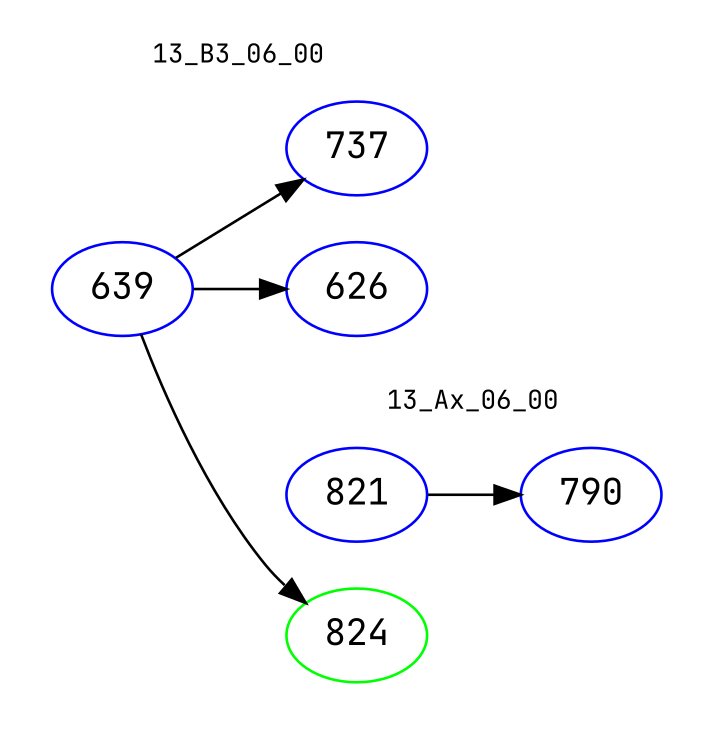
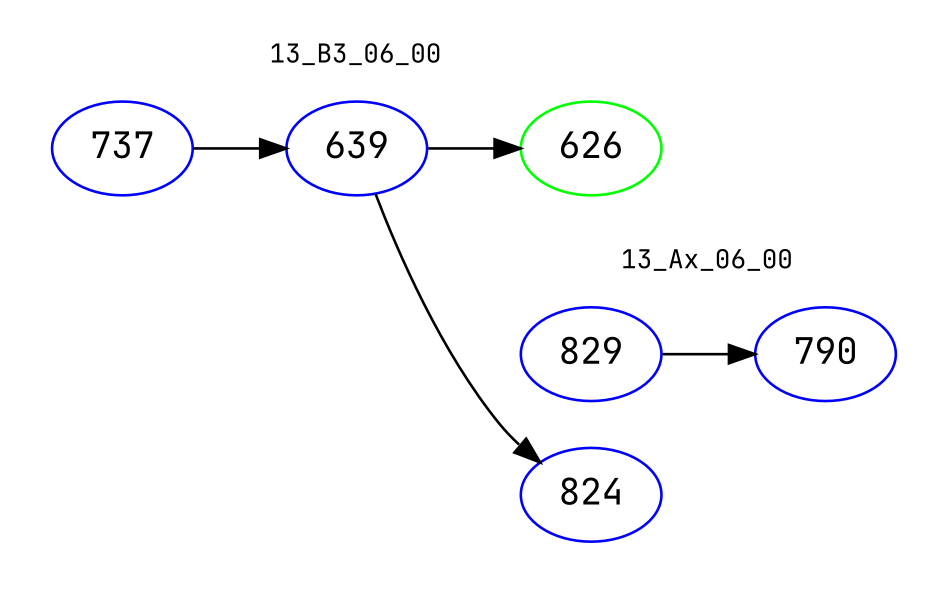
(228, 226) -> (227, 148)
(357, 289) -> (591, 148)
(357, 495) -> (591, 354)
(357, 635) -> (591, 495)
